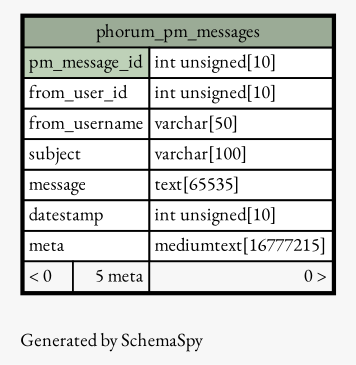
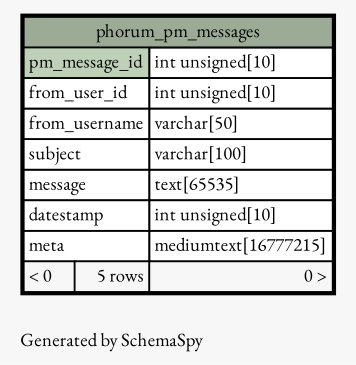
(120, 276) -> (121, 276)
